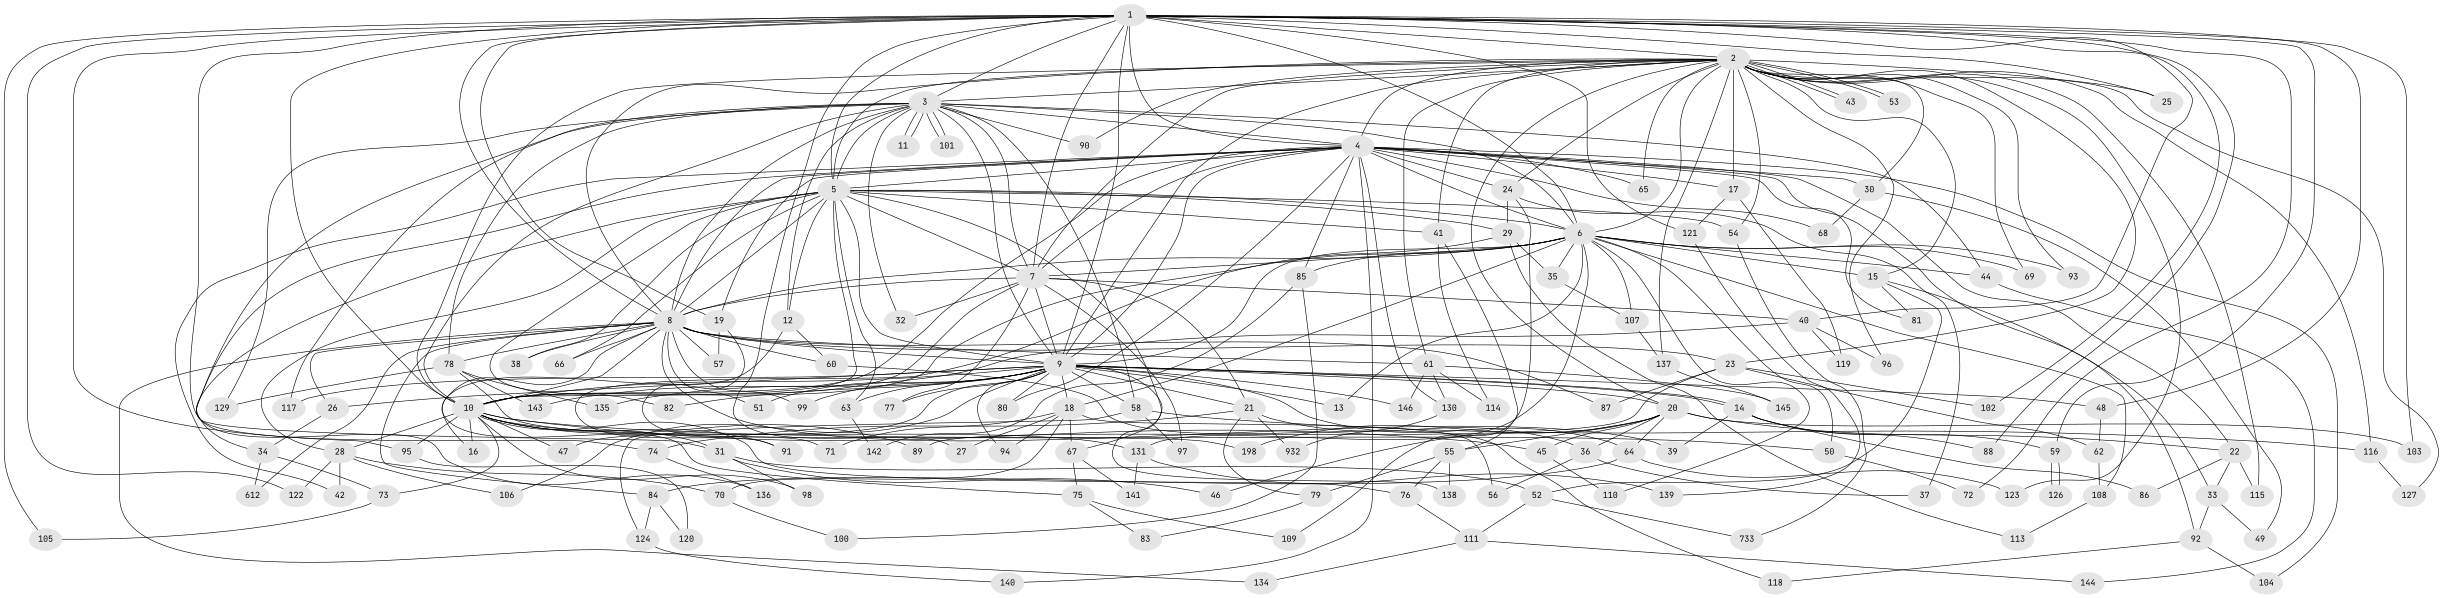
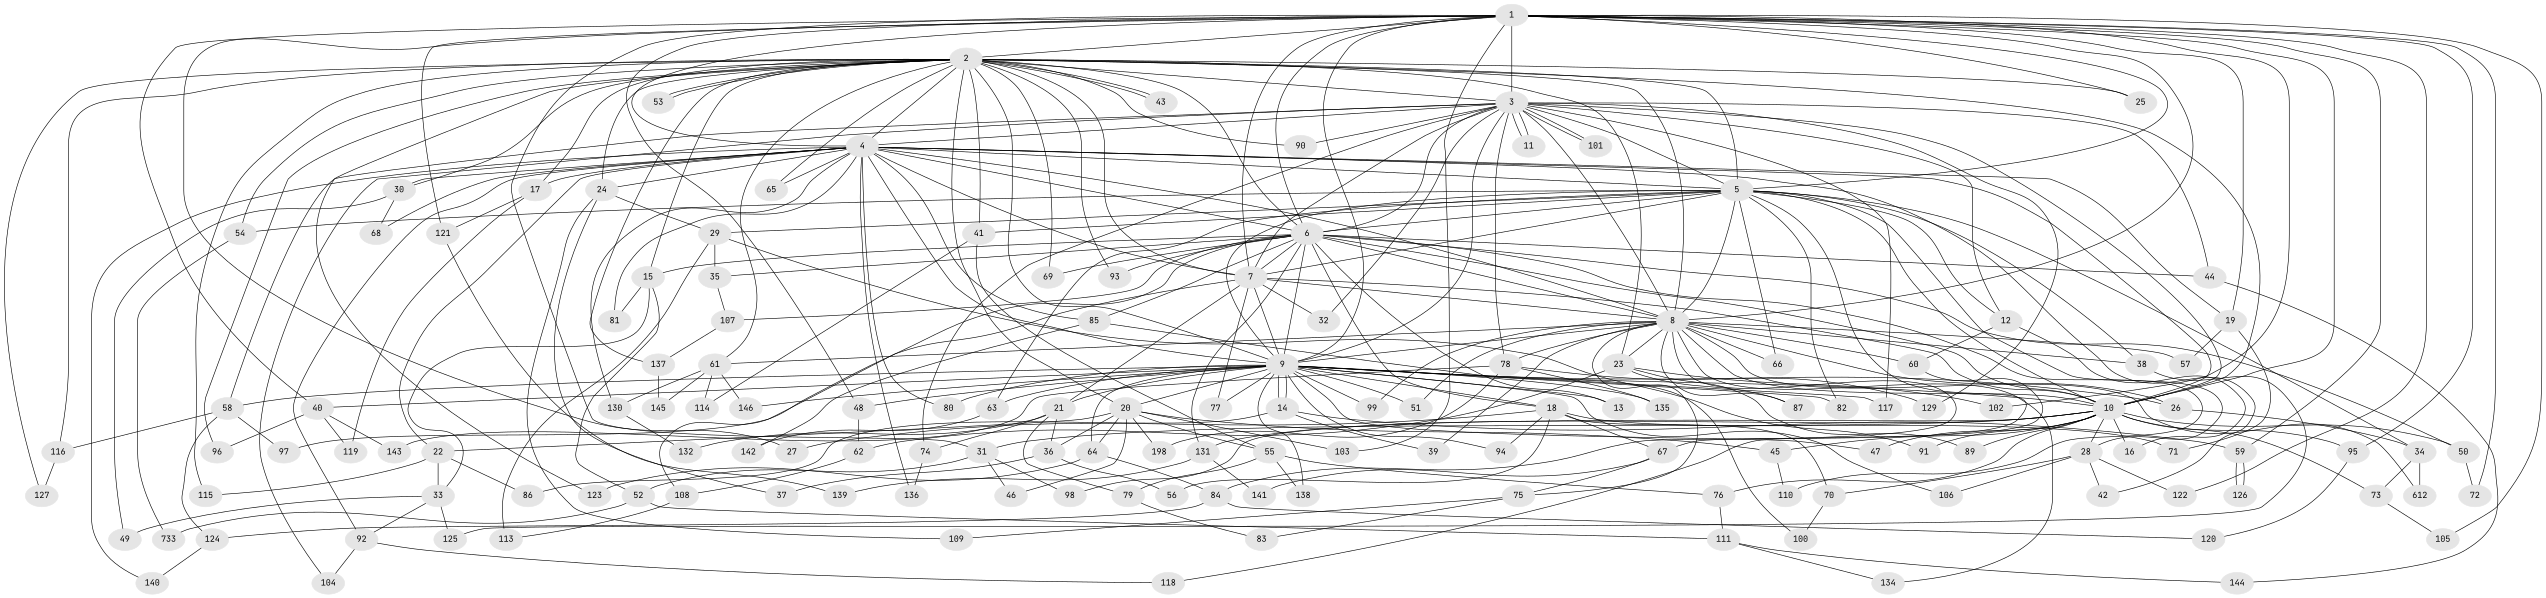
(1989, 204) -> (716, 147)
(1400, 296) -> (800, 387)
(1293, 452) -> (686, 452)
(1988, 452) -> none
none -> (450, 540)
